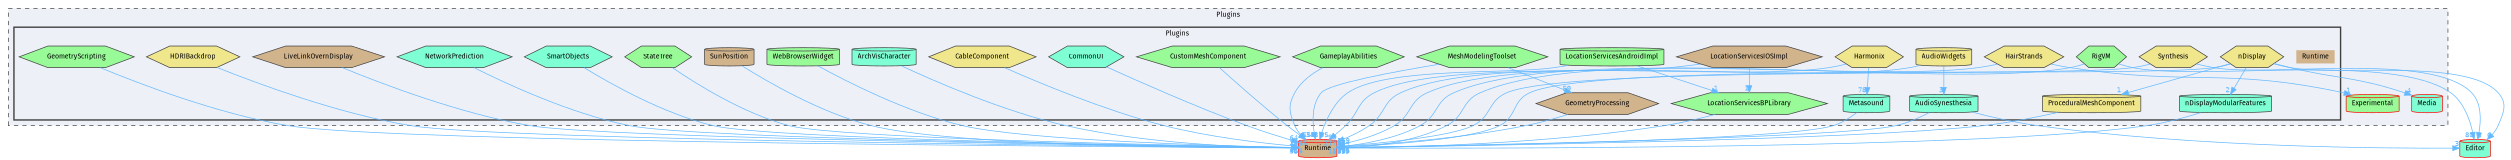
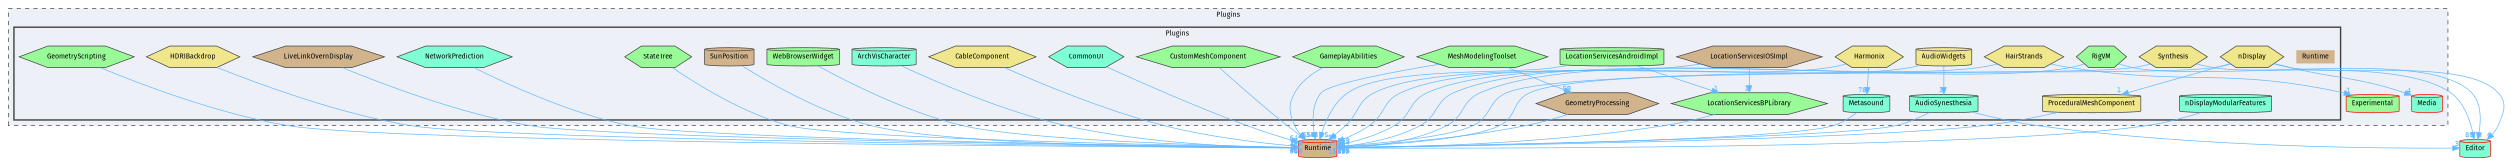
(568, 57) -> none
(2237, 83) -> none
